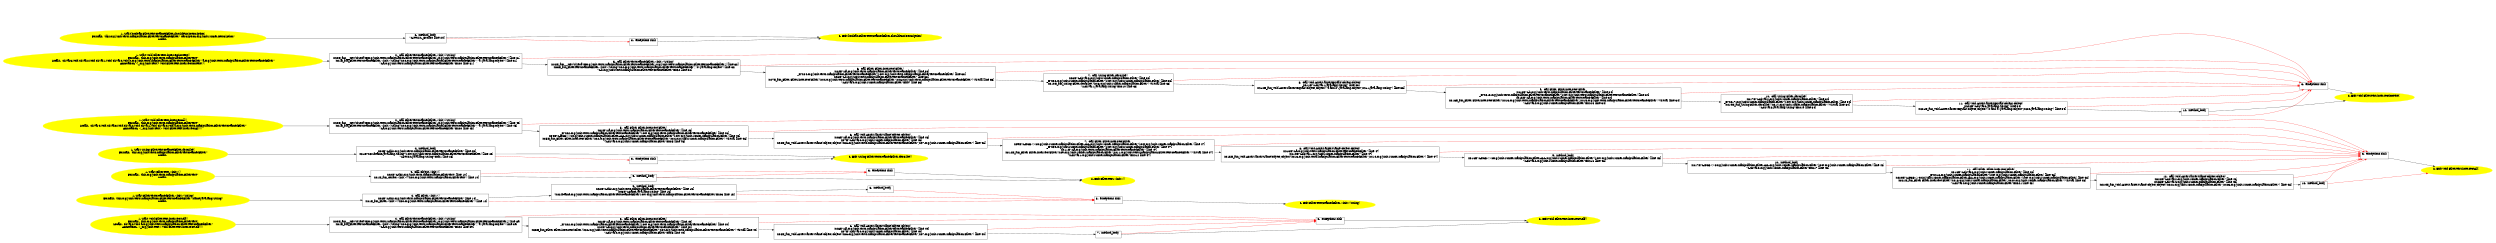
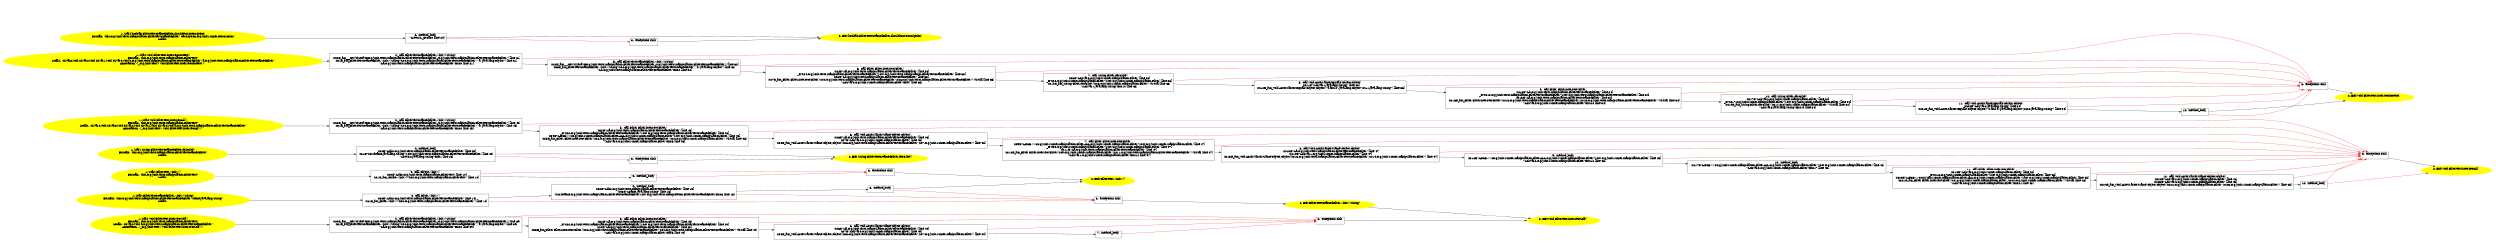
(868, 179) -> (987, 185)
(1324, 229) -> (1449, 213)
